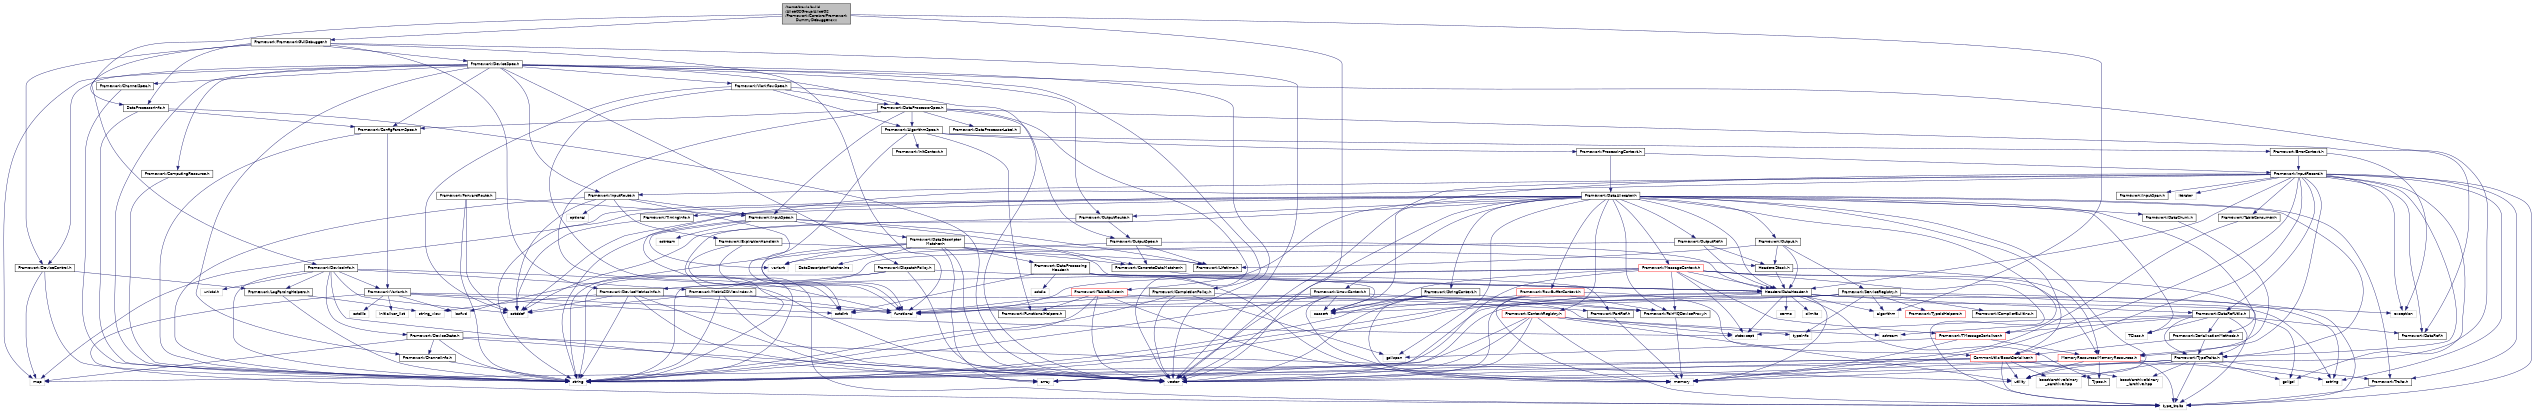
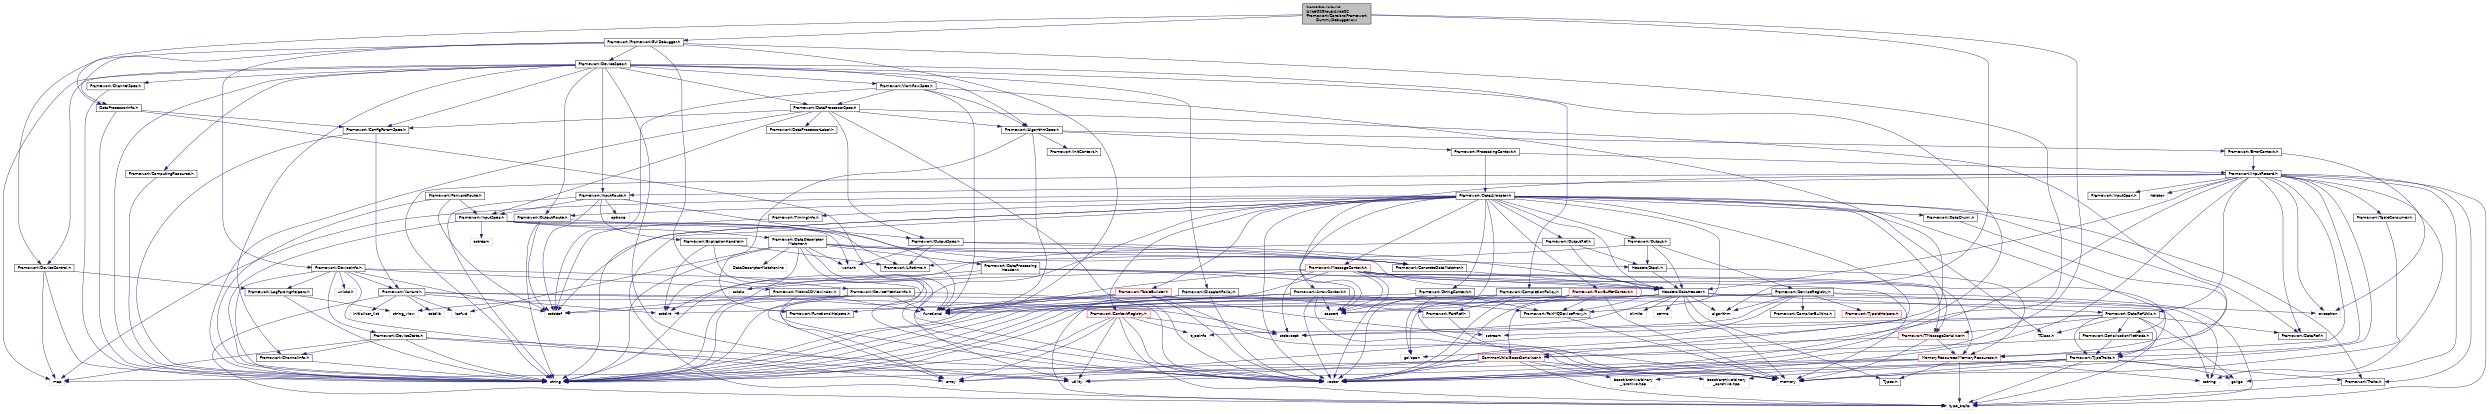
none -> (904, 77)
(777, 282) -> (1064, 303)
none -> (528, 290)
none -> (646, 291)
